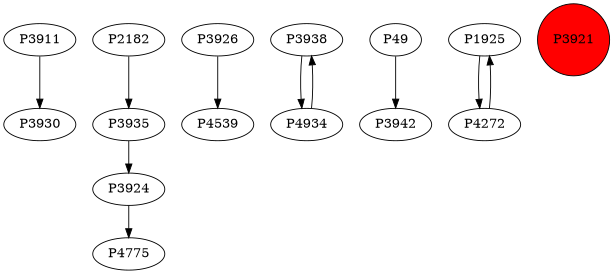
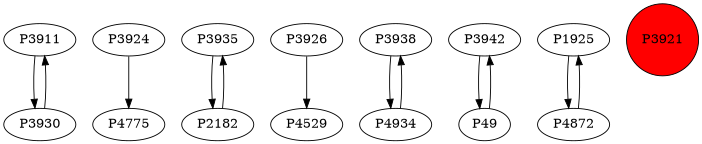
none -> (479, 78)
none -> (46, 87)
(218, 125) -> (307, 125)
(485, 125) -> (574, 125)
(129, 152) -> (212, 78)
